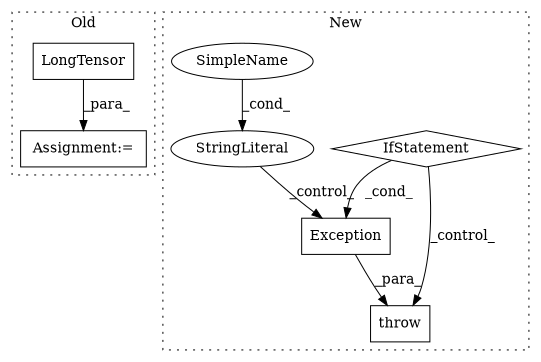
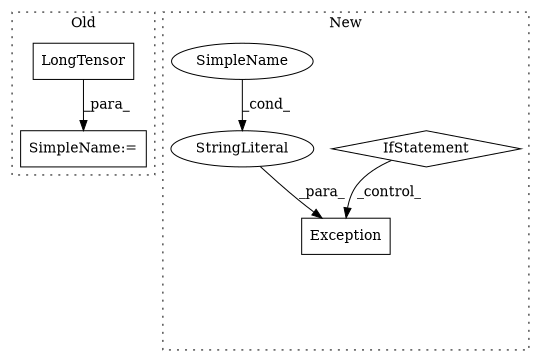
(83, 149) -> (83, 149)
(322, 193) -> (322, 193)
(389, 193) -> (389, 193)
(400, 324) -> none
